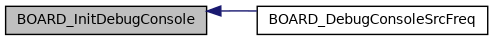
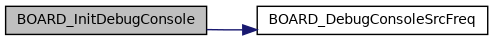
(239, 11) -> (225, 30)
